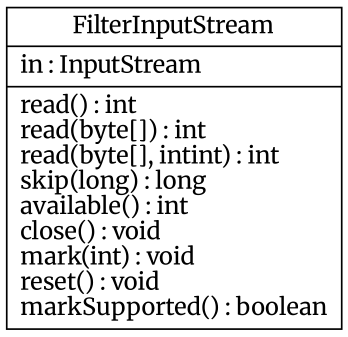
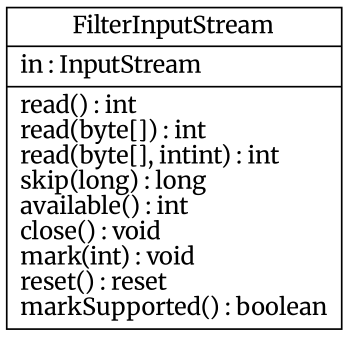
(90, 283) -> (94, 283)
